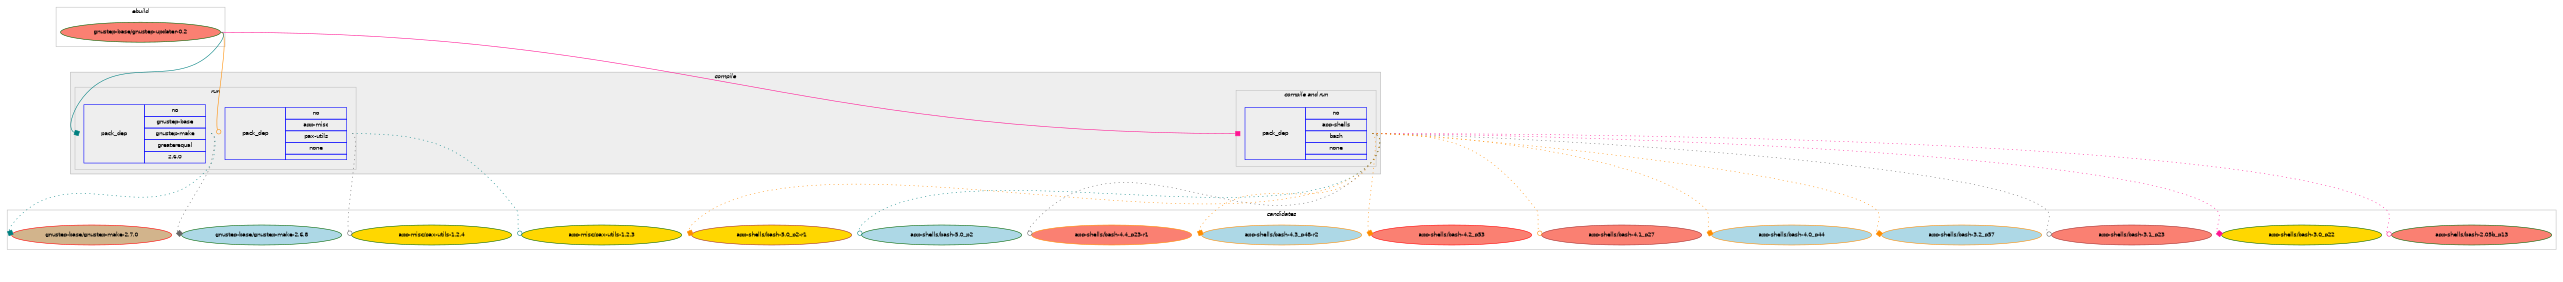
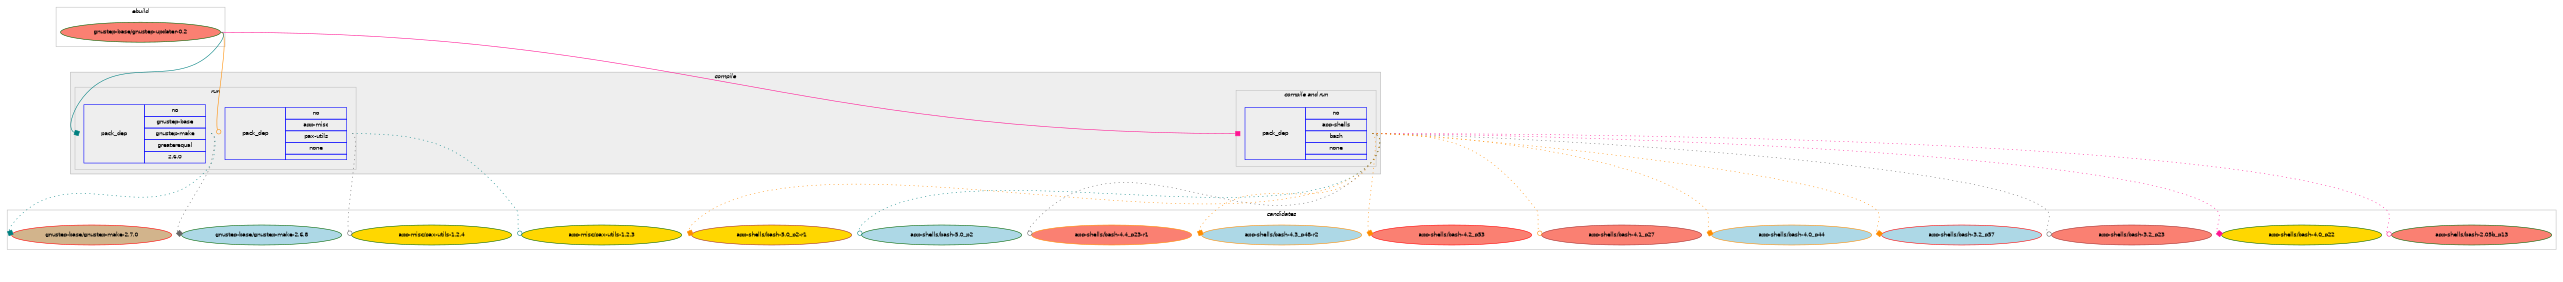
(1962, 235) -> (1962, 235)
(2132, 235) -> (2132, 235)
(2302, 235) -> (2302, 235)
